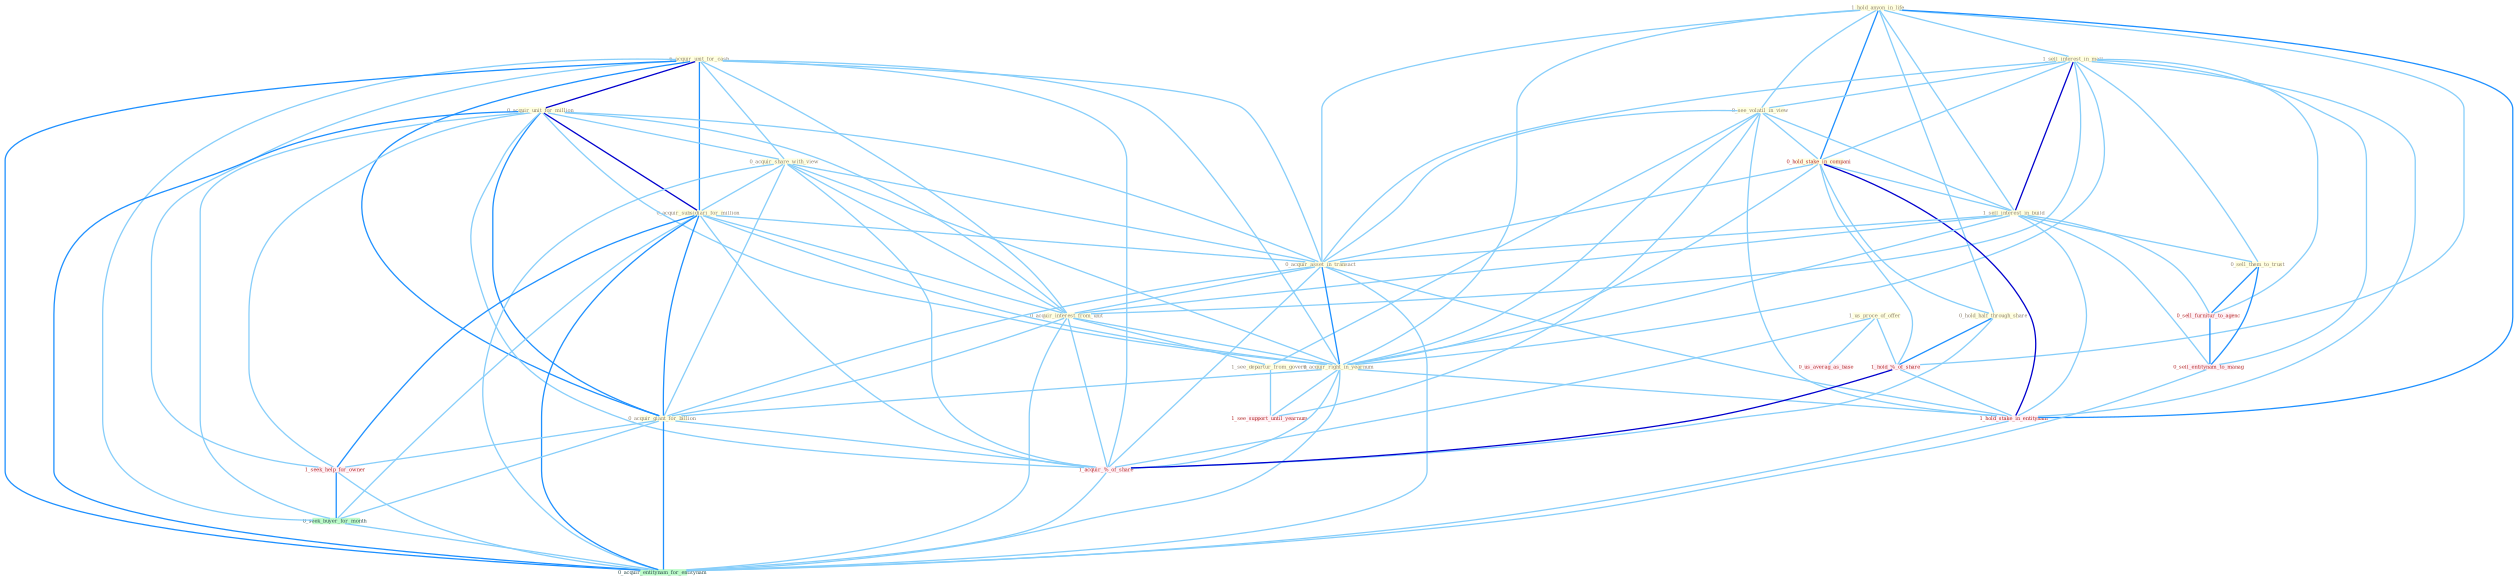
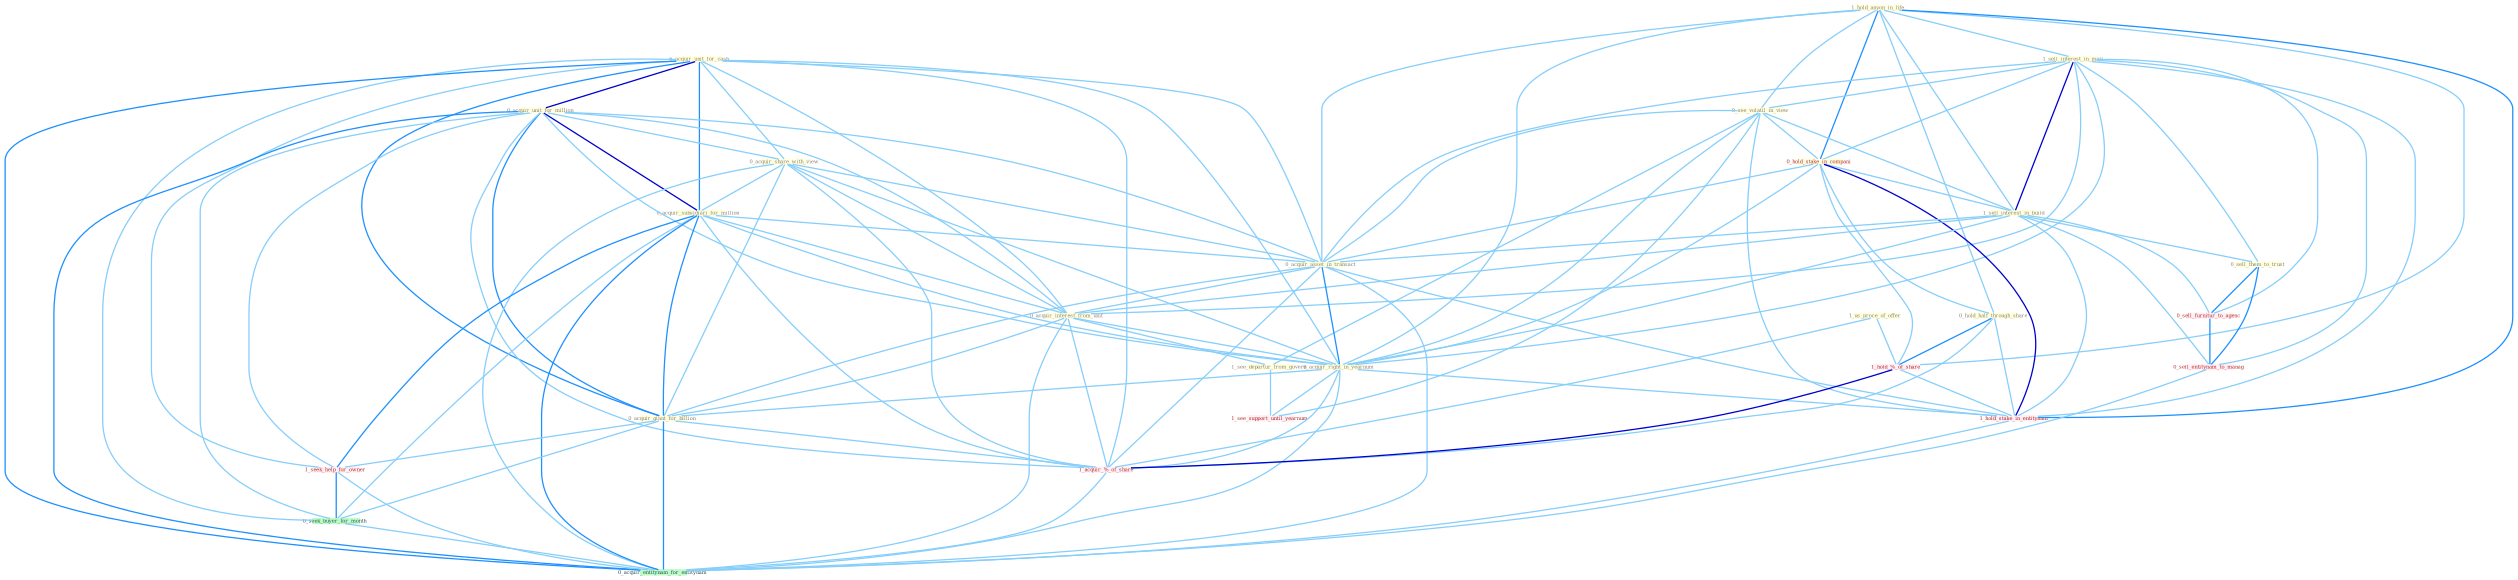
(1827, 367) -> none
none -> (2005, 367)
